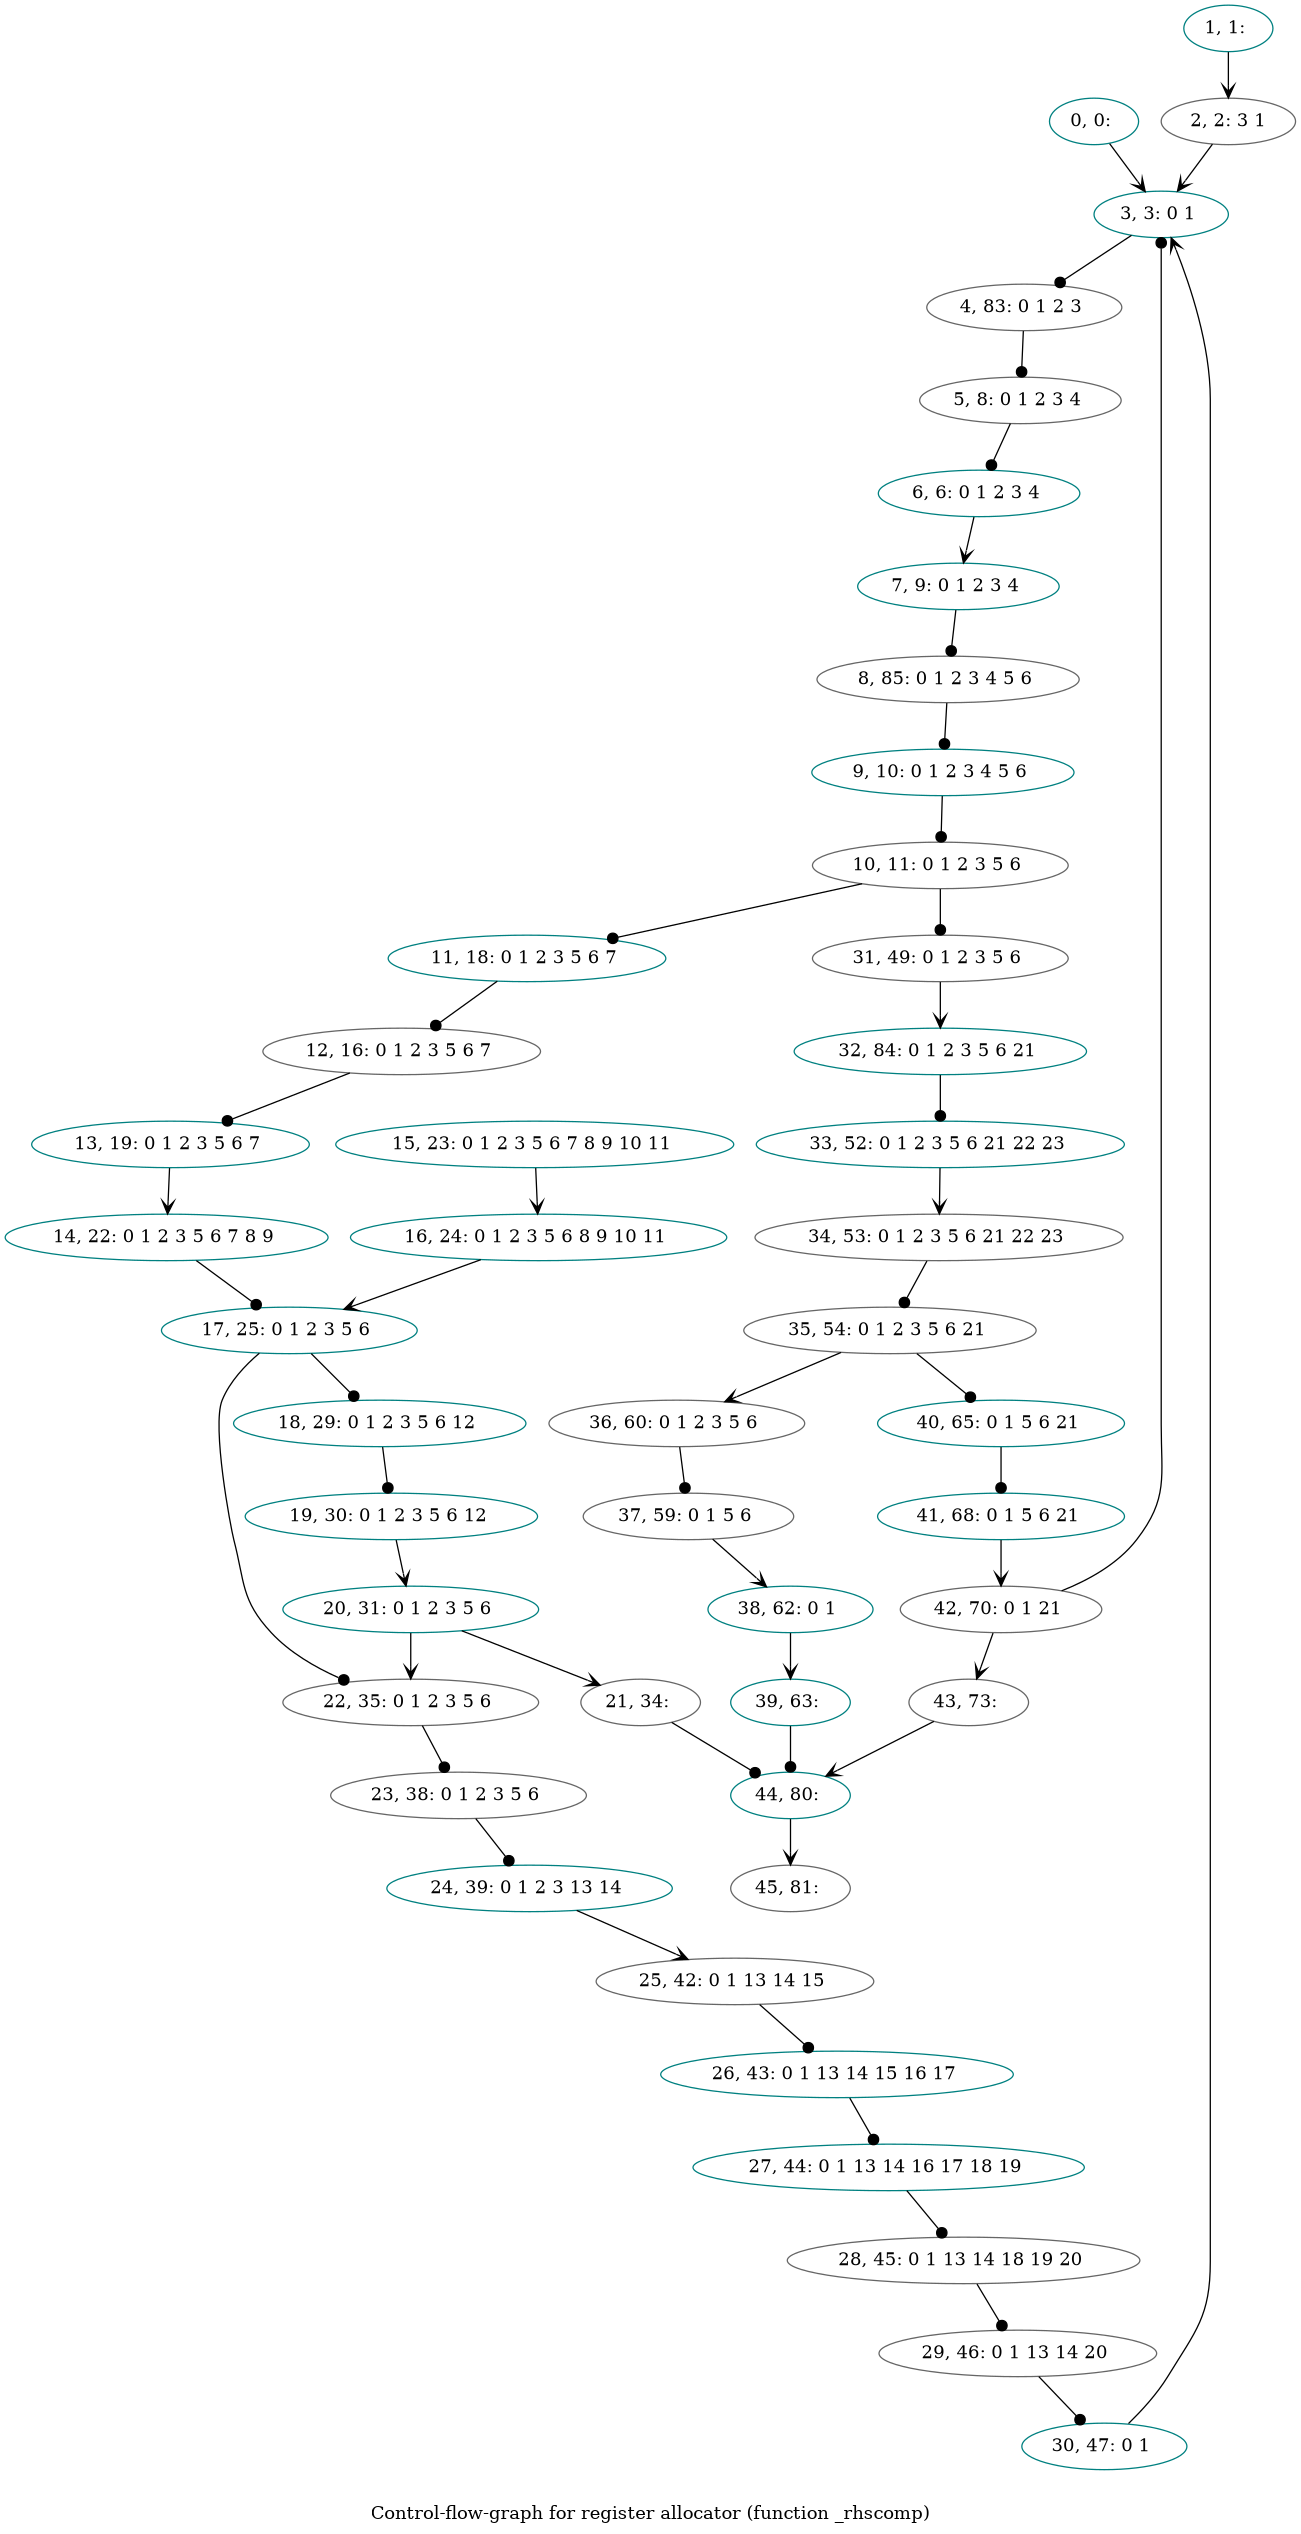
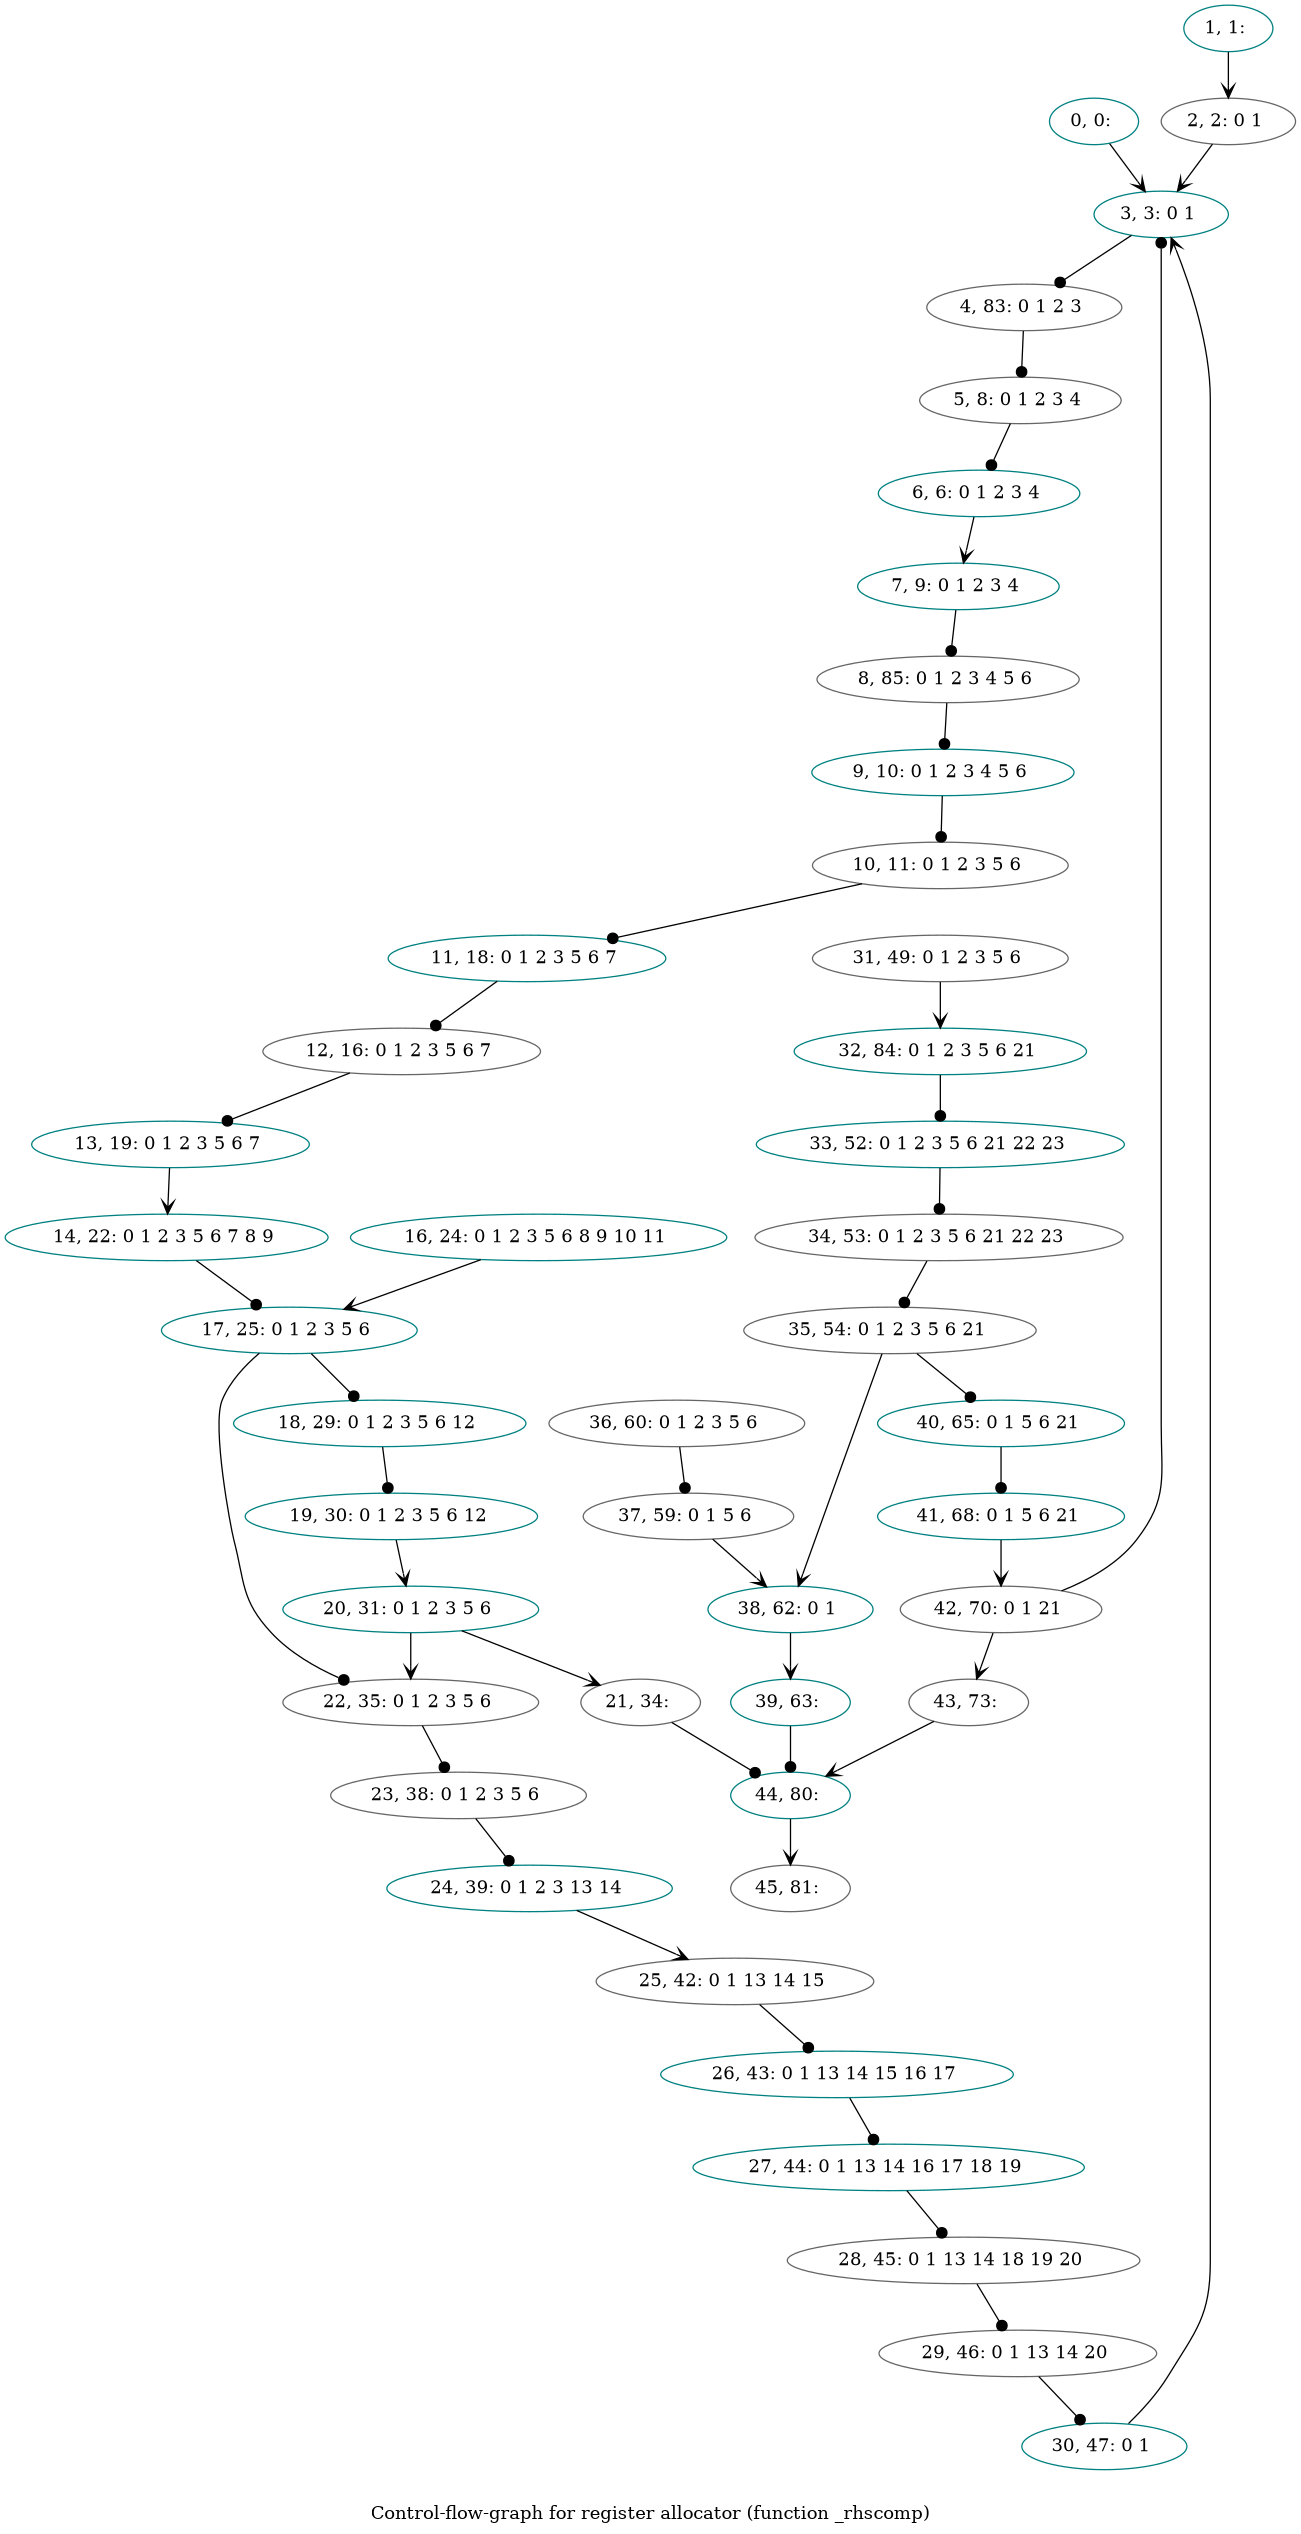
(1228, 121) -> (1228, 121)
(940, 907) -> none
(535, 1144) -> none
(940, 1186) -> (940, 1186)
(789, 1375) -> (842, 1464)
